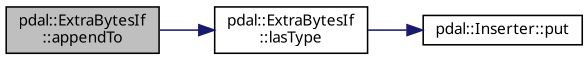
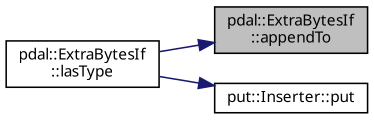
(179, 30) -> (179, 48)
(503, 30) -> (291, 98)
